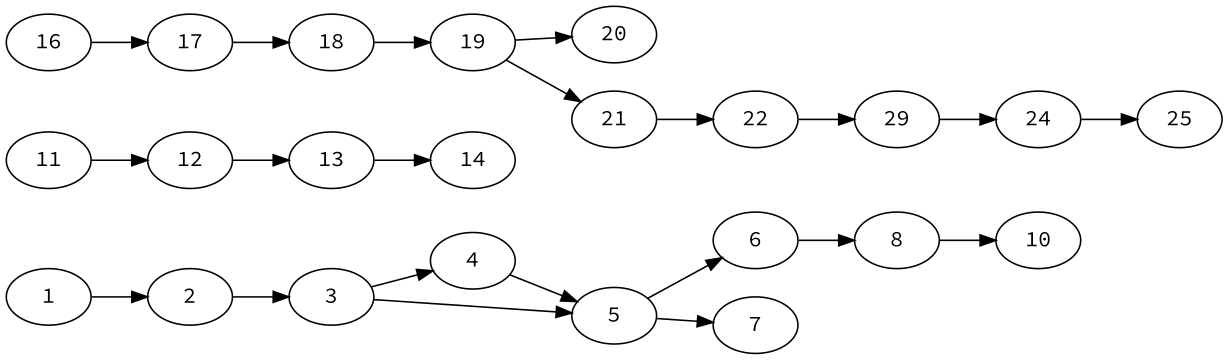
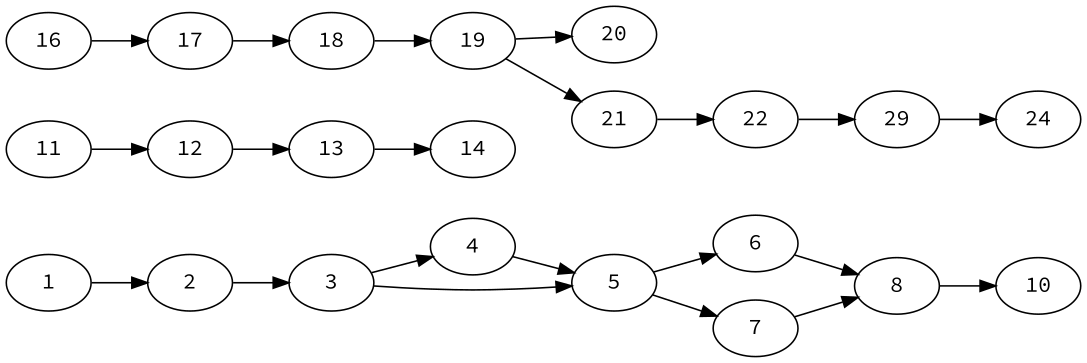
(1180, 119) -> none
none -> (819, 309)
